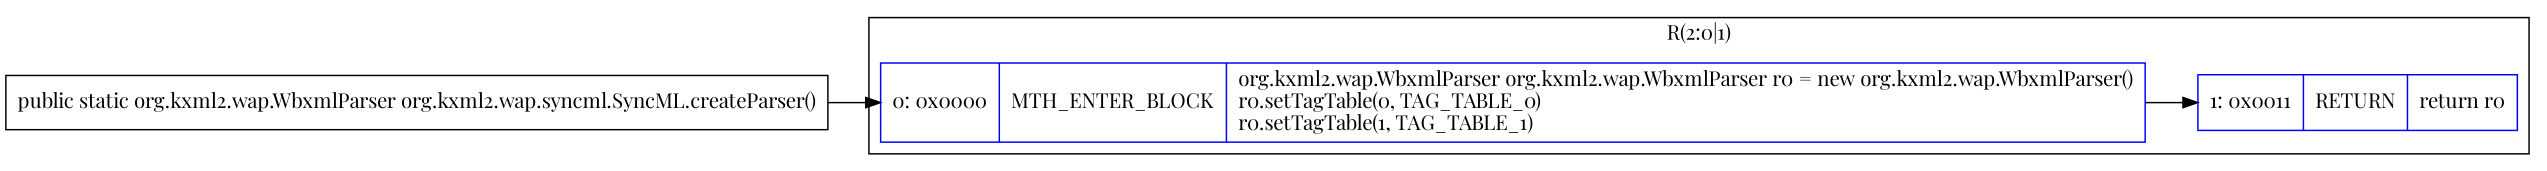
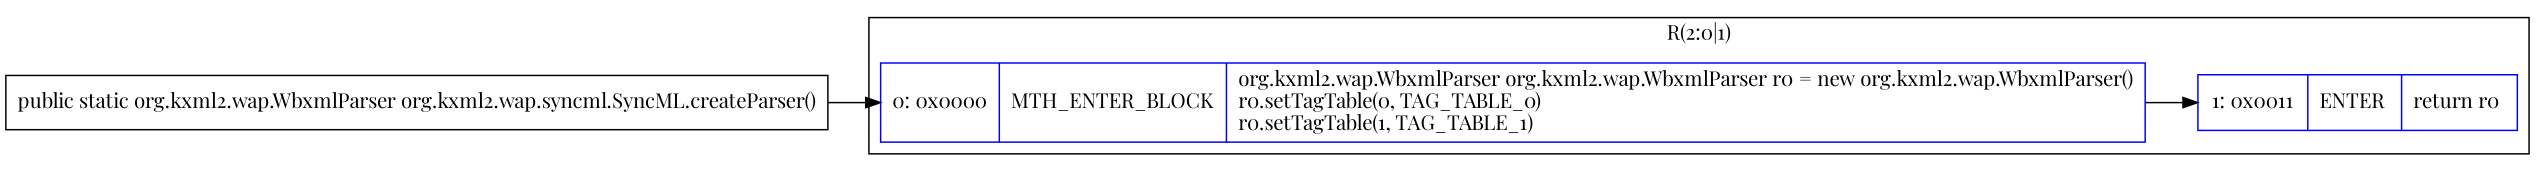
(2355, 102) -> (2353, 102)
